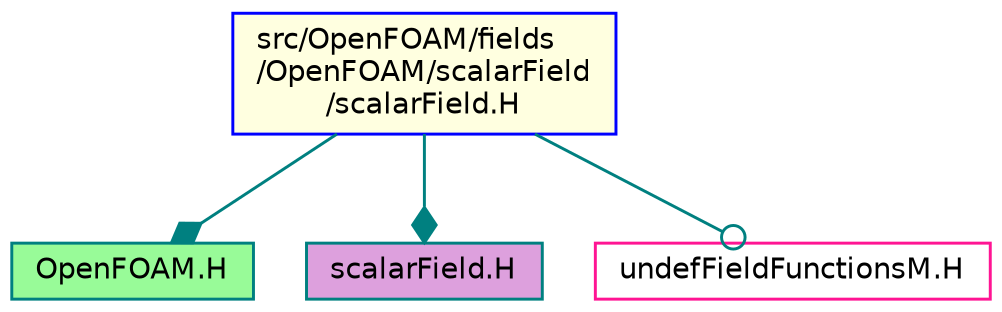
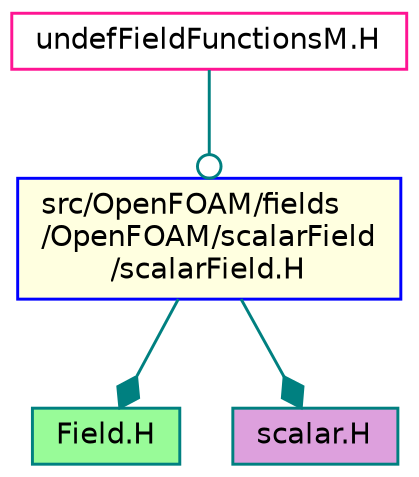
(629, 183) -> (209, 112)
(133, 271) -> (106, 436)
(424, 271) -> (315, 436)
